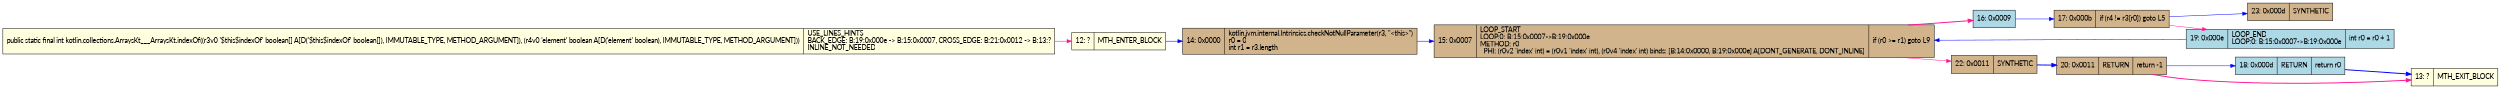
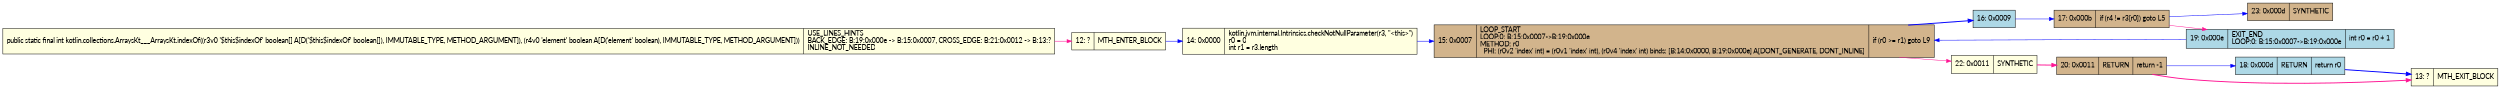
(1938, 23) -> (1938, 23)
(2249, 35) -> (2247, 35)
(1300, 41) -> (1300, 41)
(1994, 64) -> (1994, 64)
(2044, 65) -> (2044, 65)
